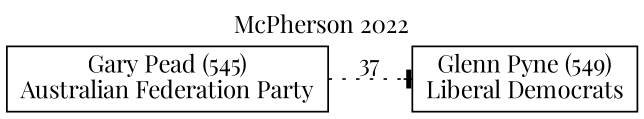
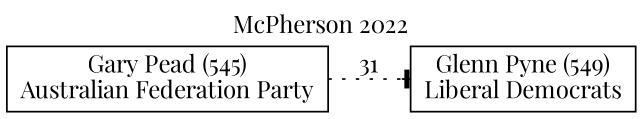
(370, 66) -> (369, 66)
